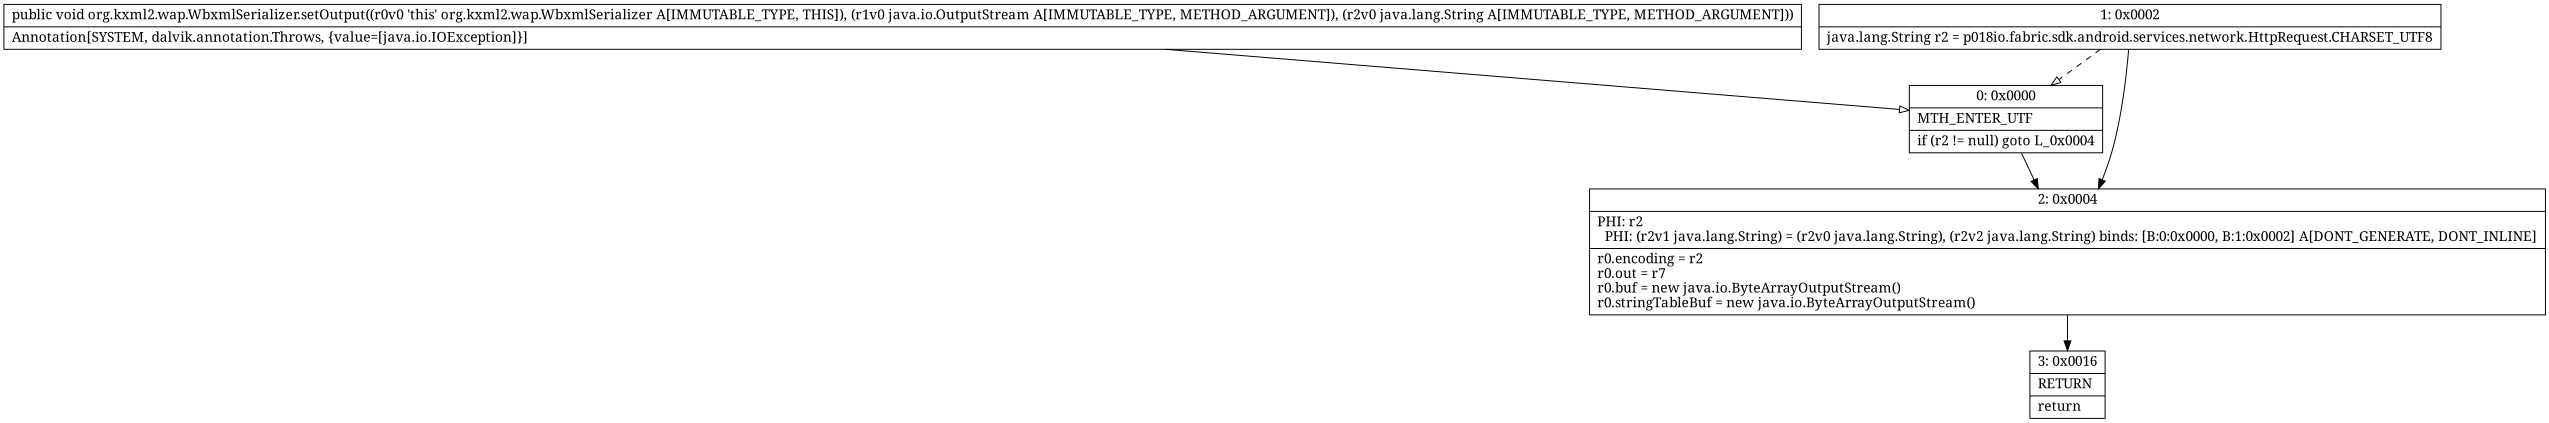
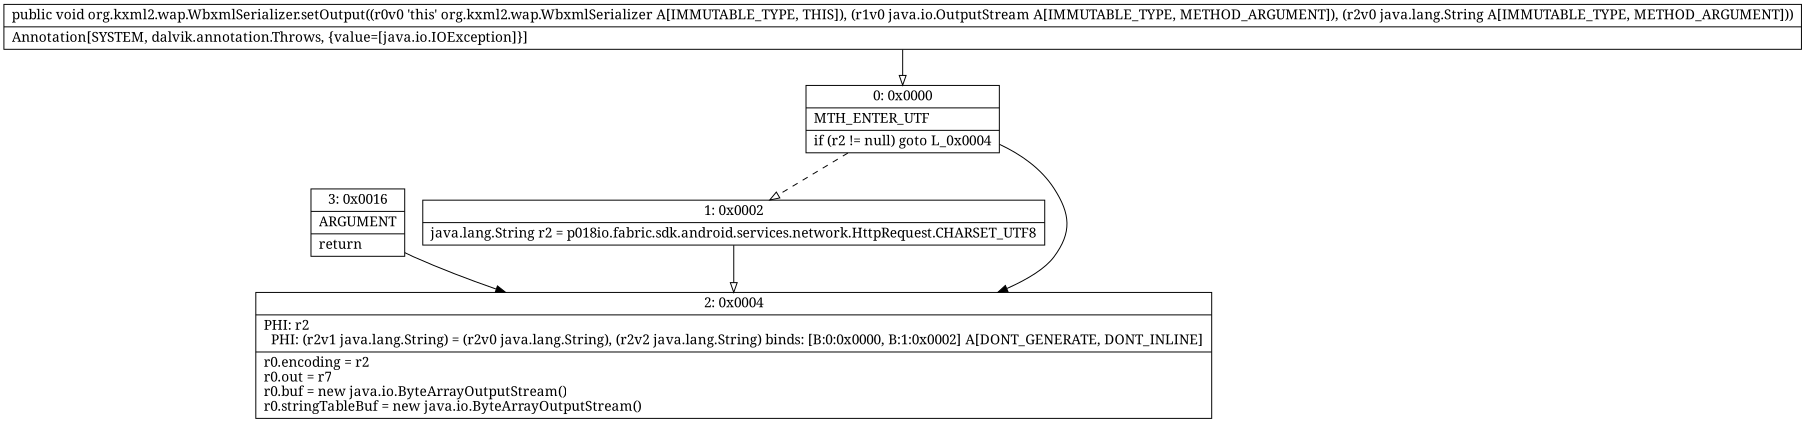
(2080, 64) -> (813, 174)
(2120, 116) -> (734, 264)
(2068, 328) -> (450, 272)
(2065, 384) -> (358, 222)
